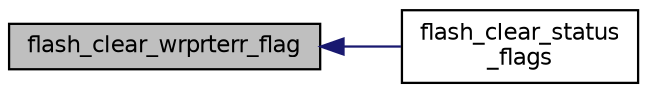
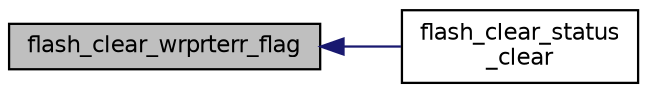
(520, 47) -> (520, 47)
